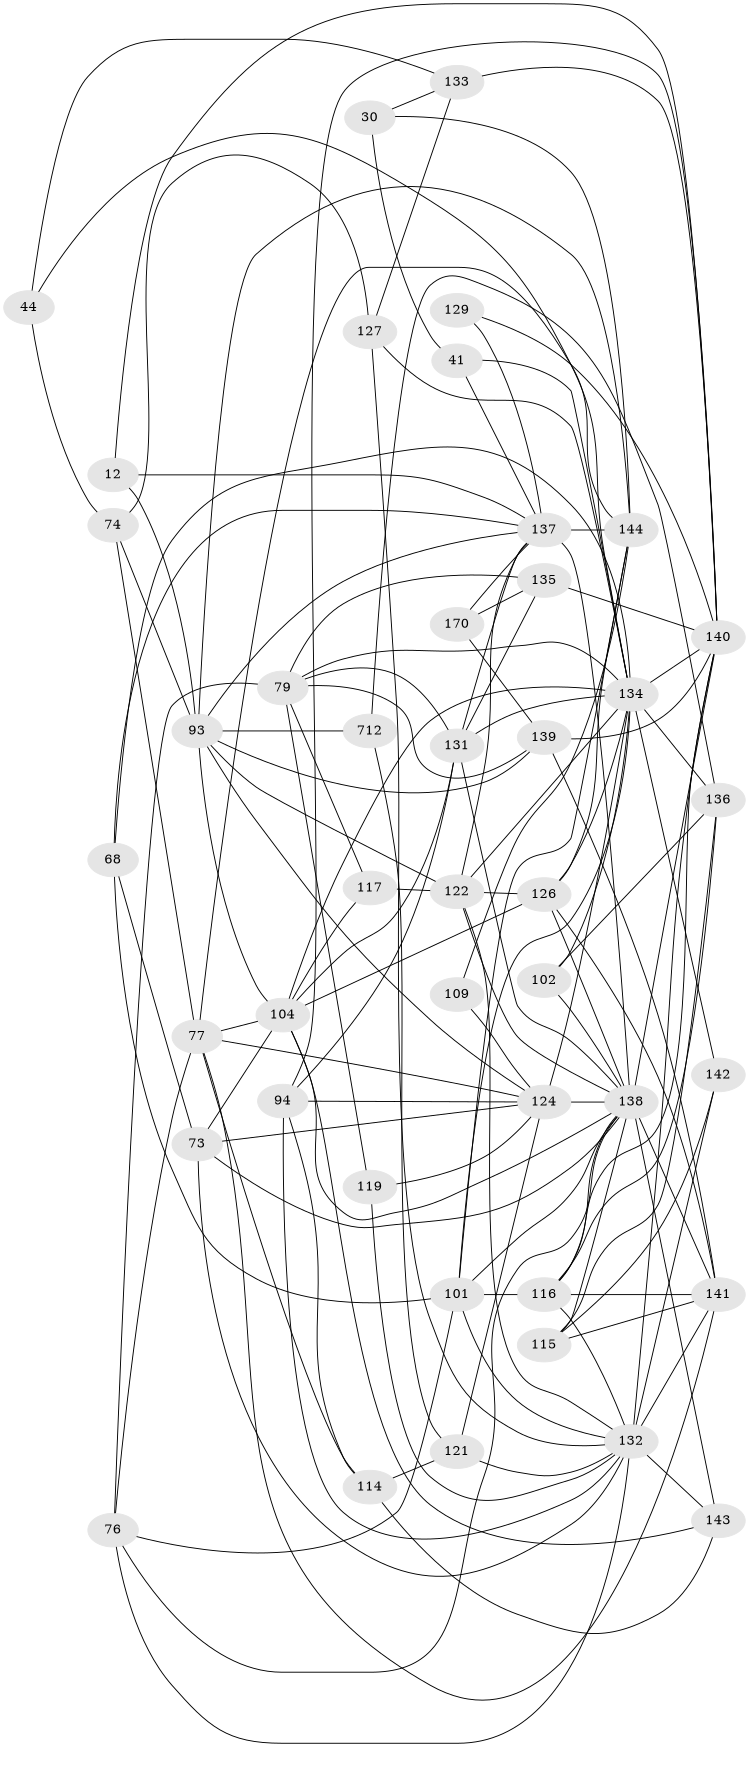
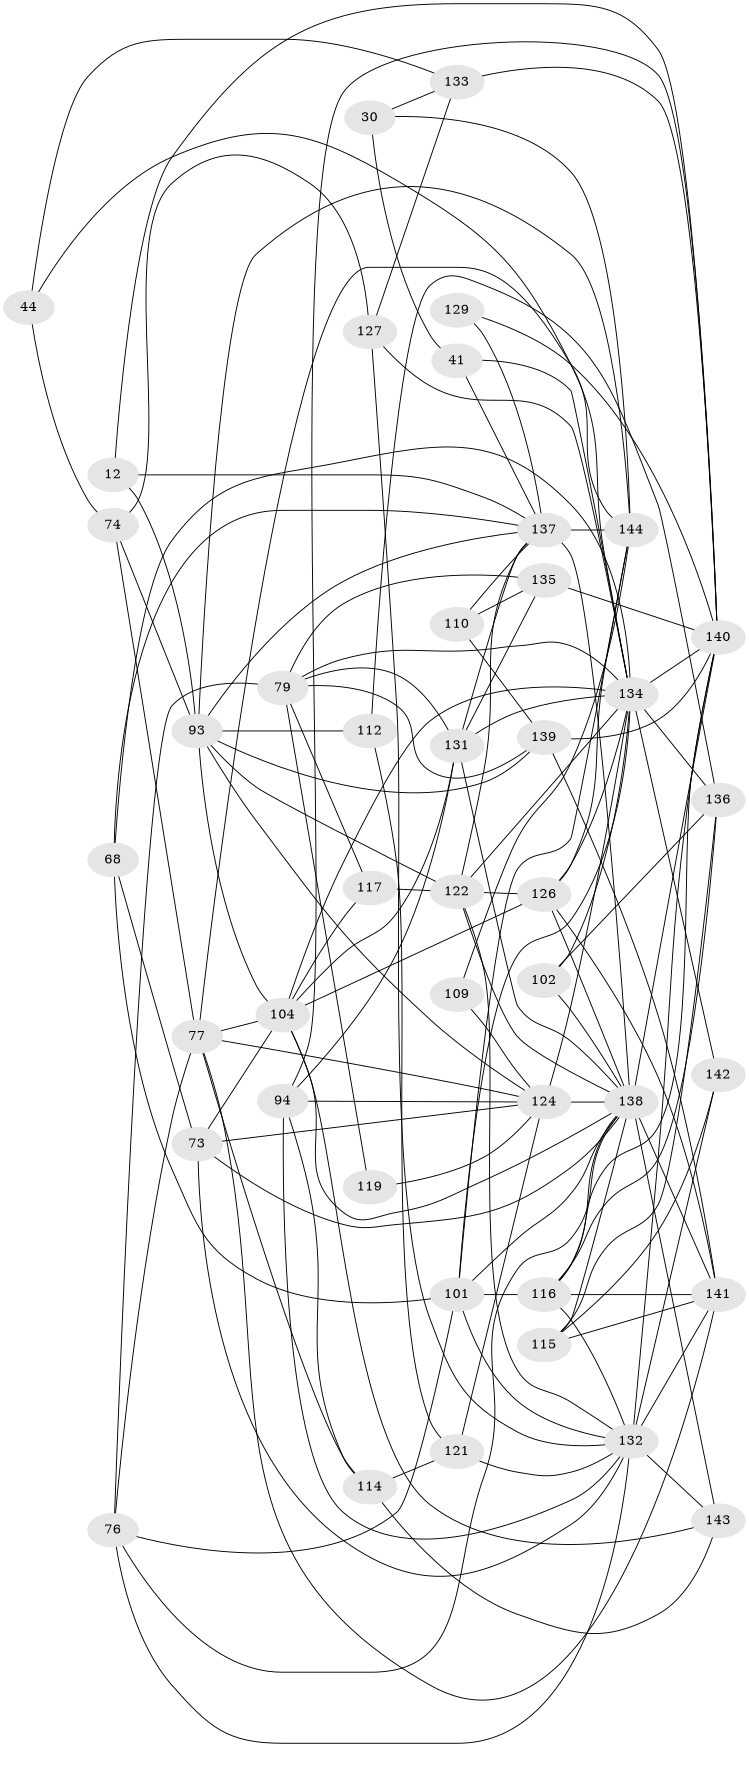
(457, 624) -> (457, 624)
(370, 731) -> (370, 731)
(410, 1442) -> none
